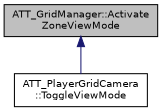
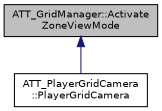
(81, 90) -> (81, 90)
